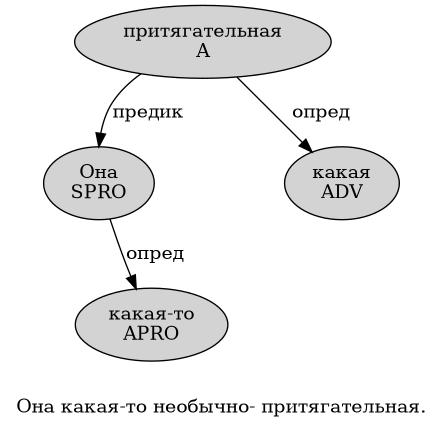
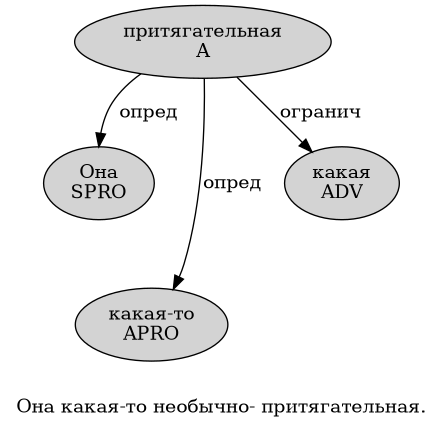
(148, 113) -> (148, 113)
(321, 113) -> (321, 113)
(120, 248) -> (200, 179)
